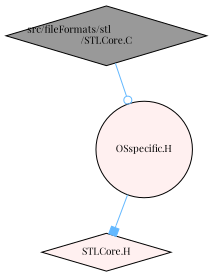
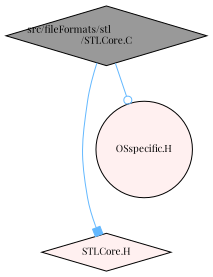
(122, 210) -> (83, 144)
